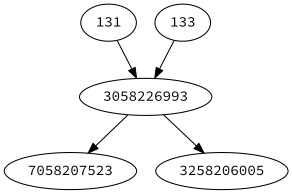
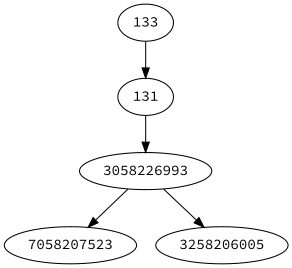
(167, 55) -> (146, 55)
